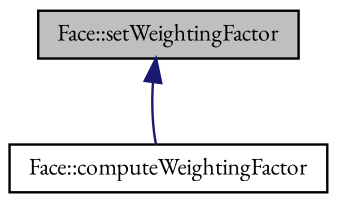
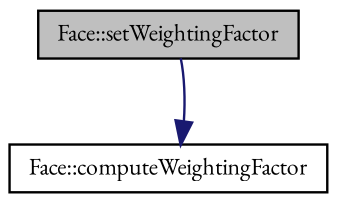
(153, 114) -> (184, 90)
